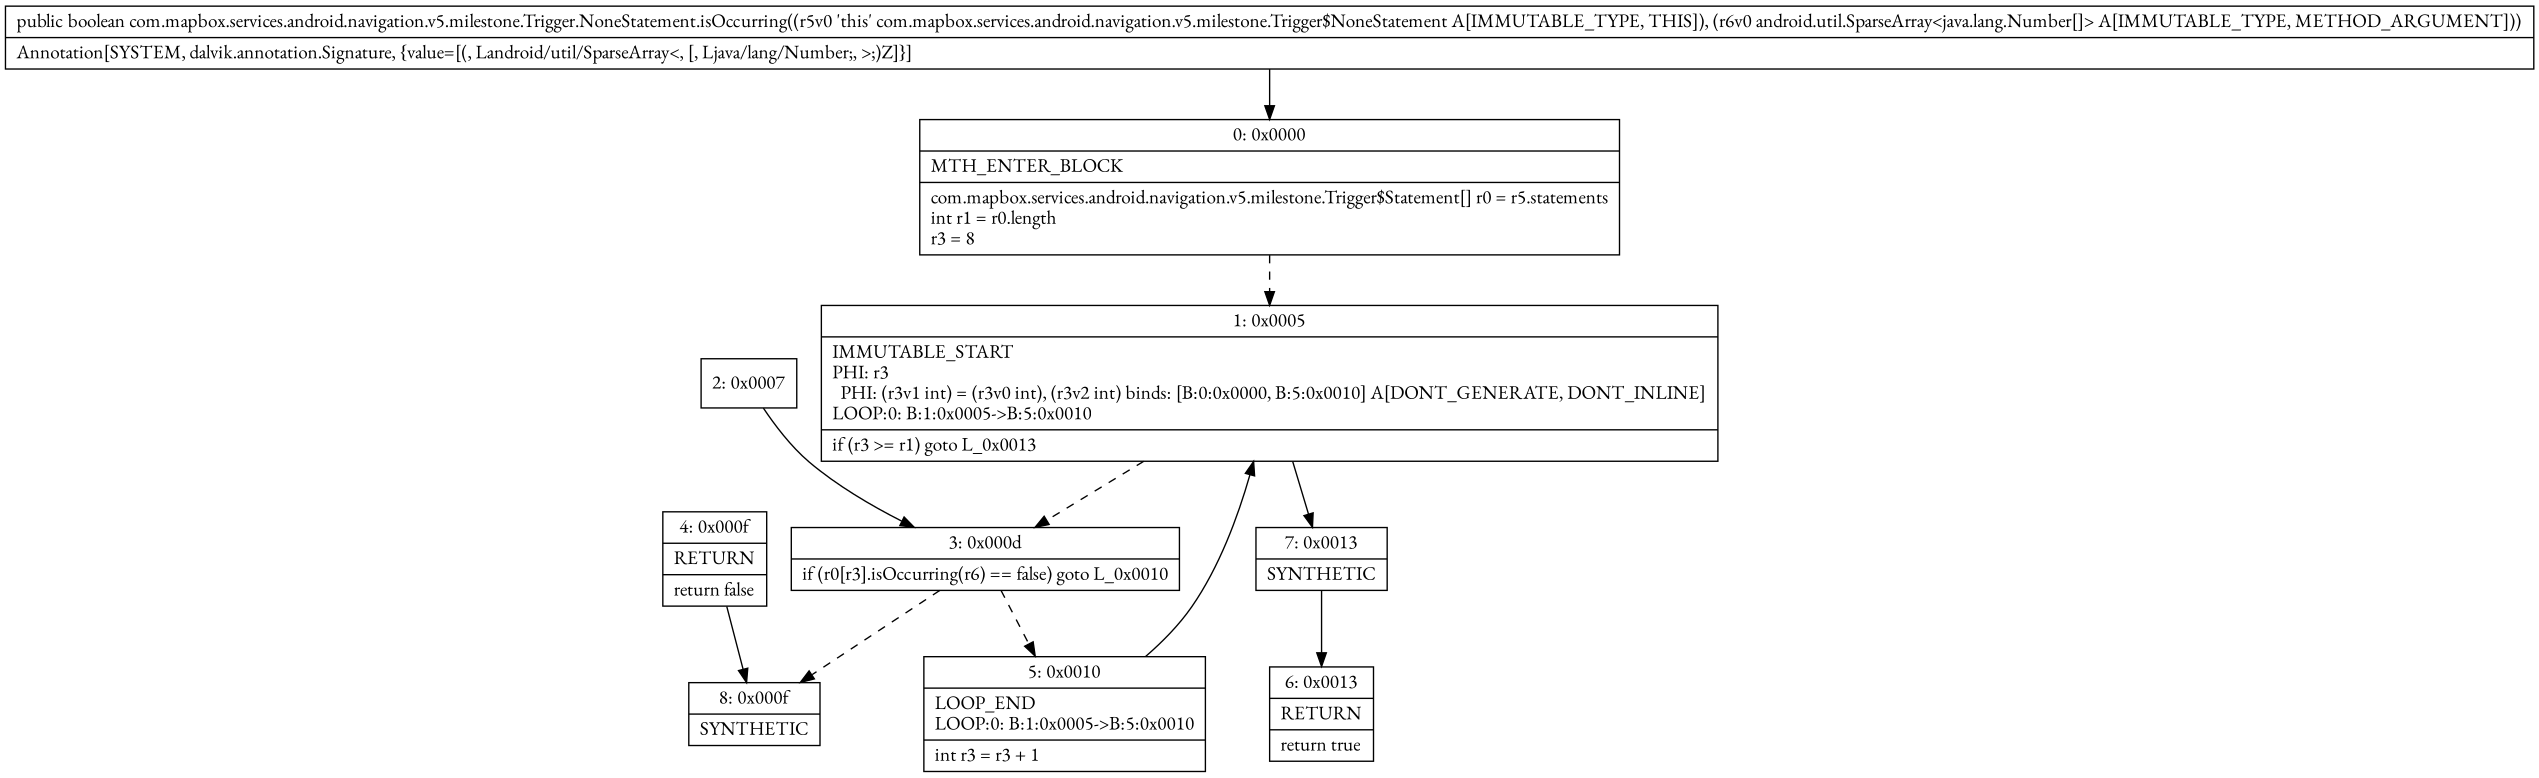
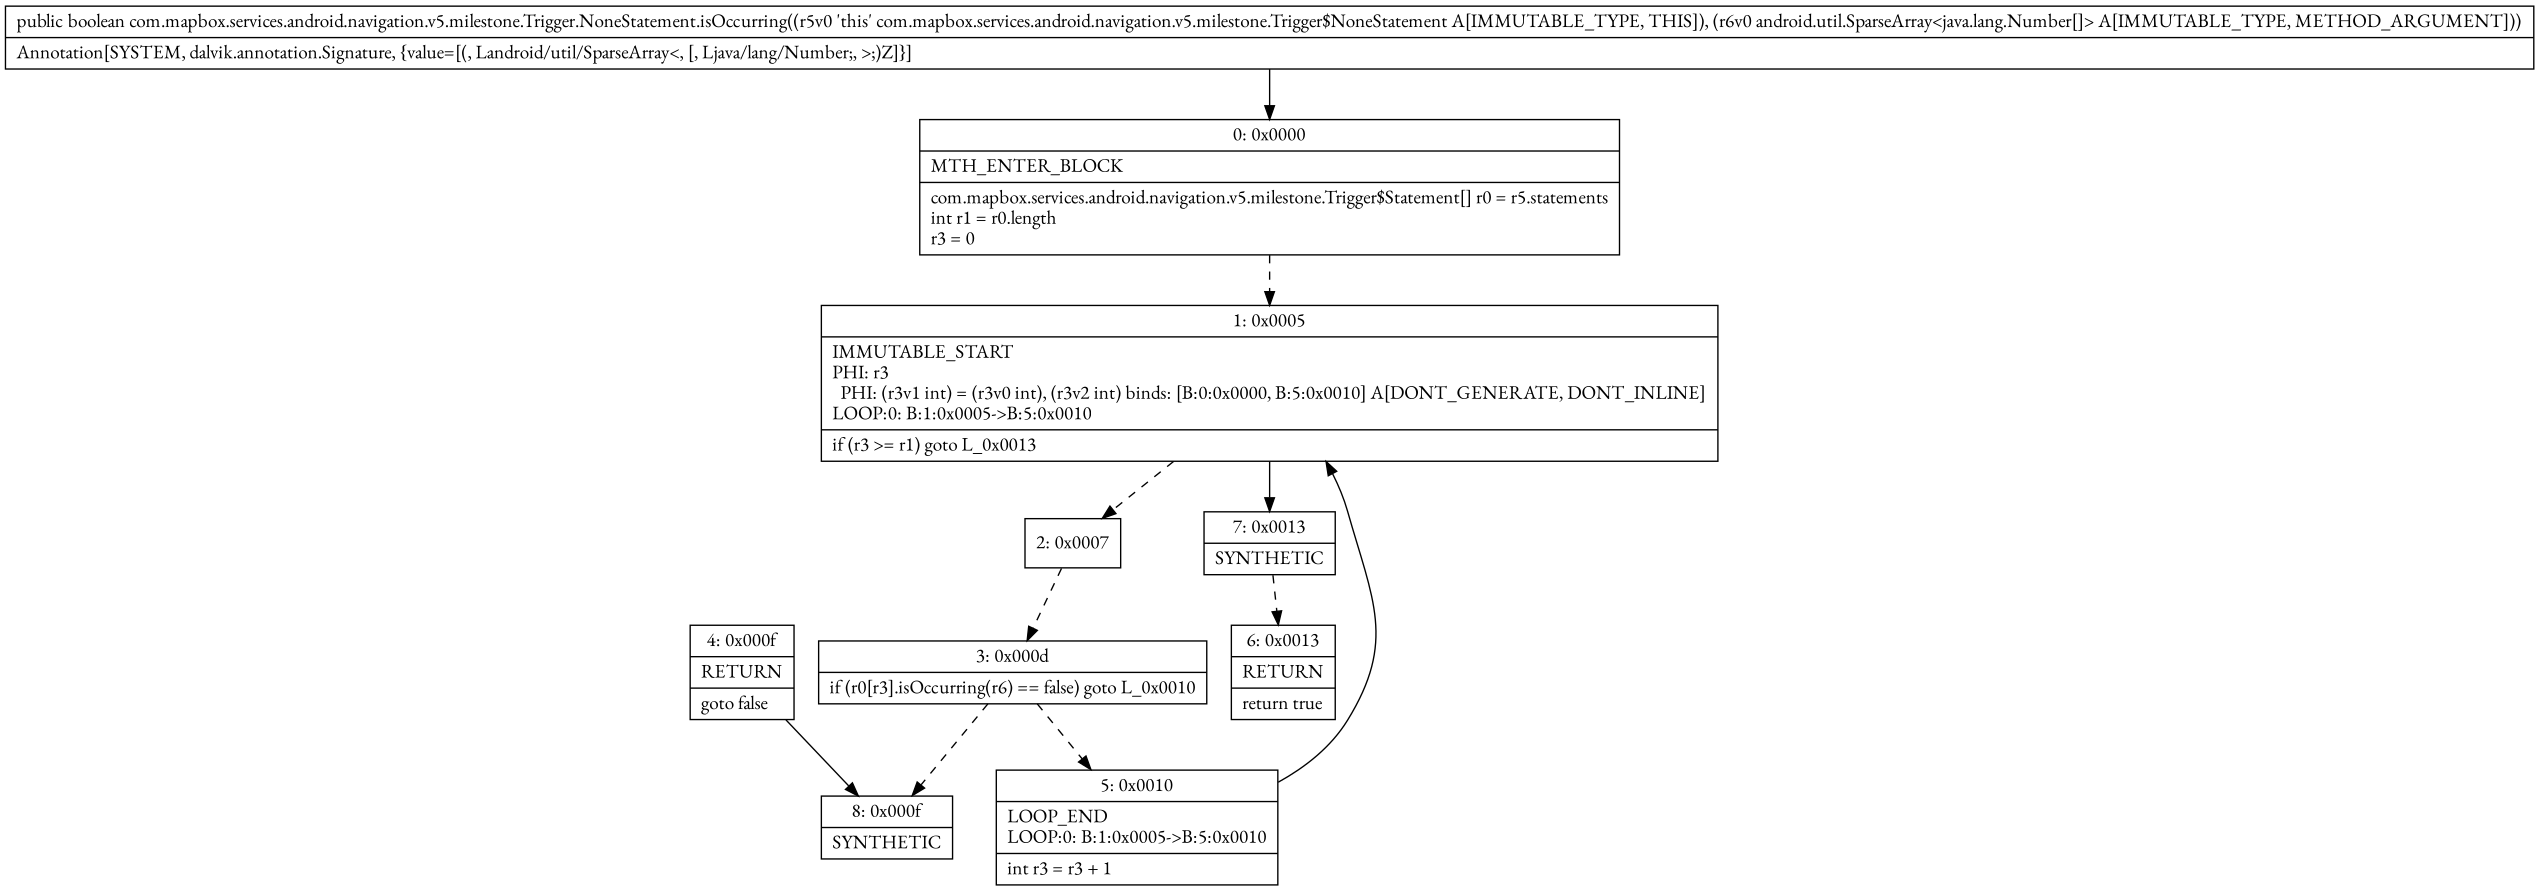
(953, 238) -> (953, 238)
(824, 474) -> (1047, 598)
(1095, 491) -> (1143, 486)
(714, 590) -> (735, 703)
(1322, 622) -> (1275, 593)
